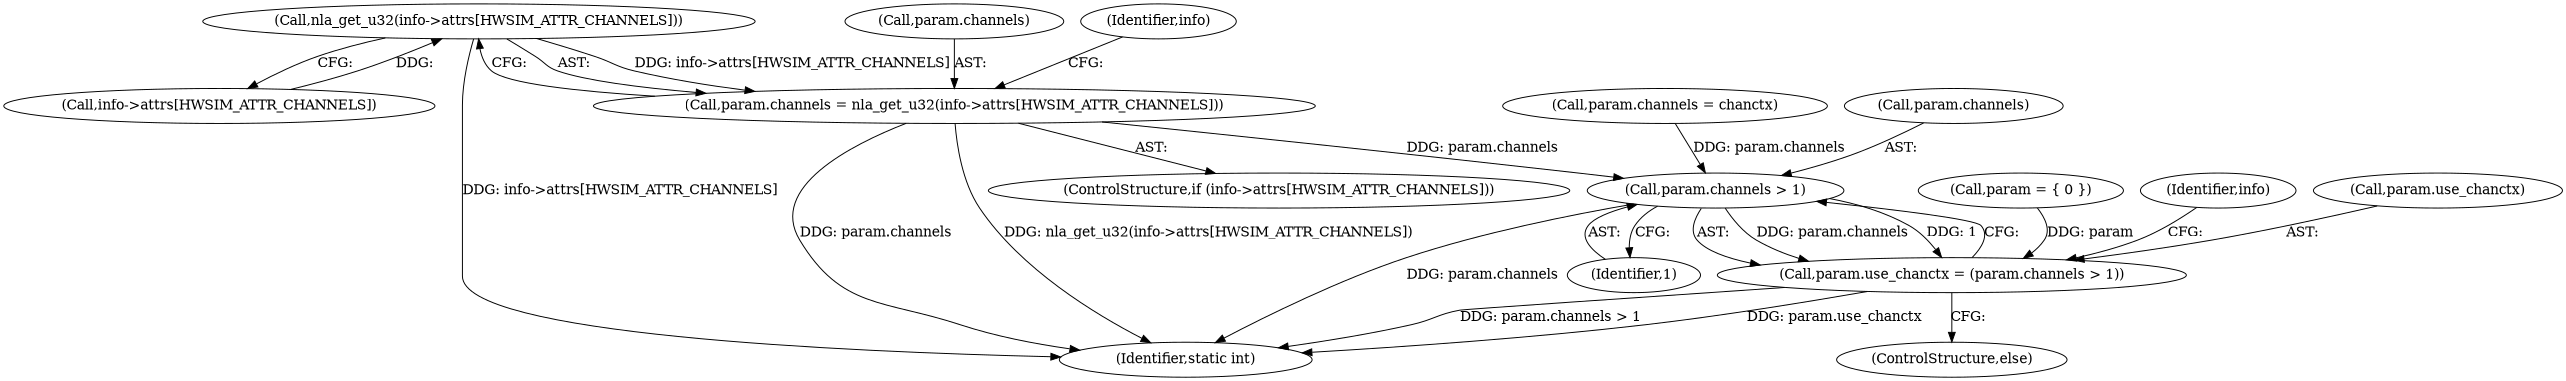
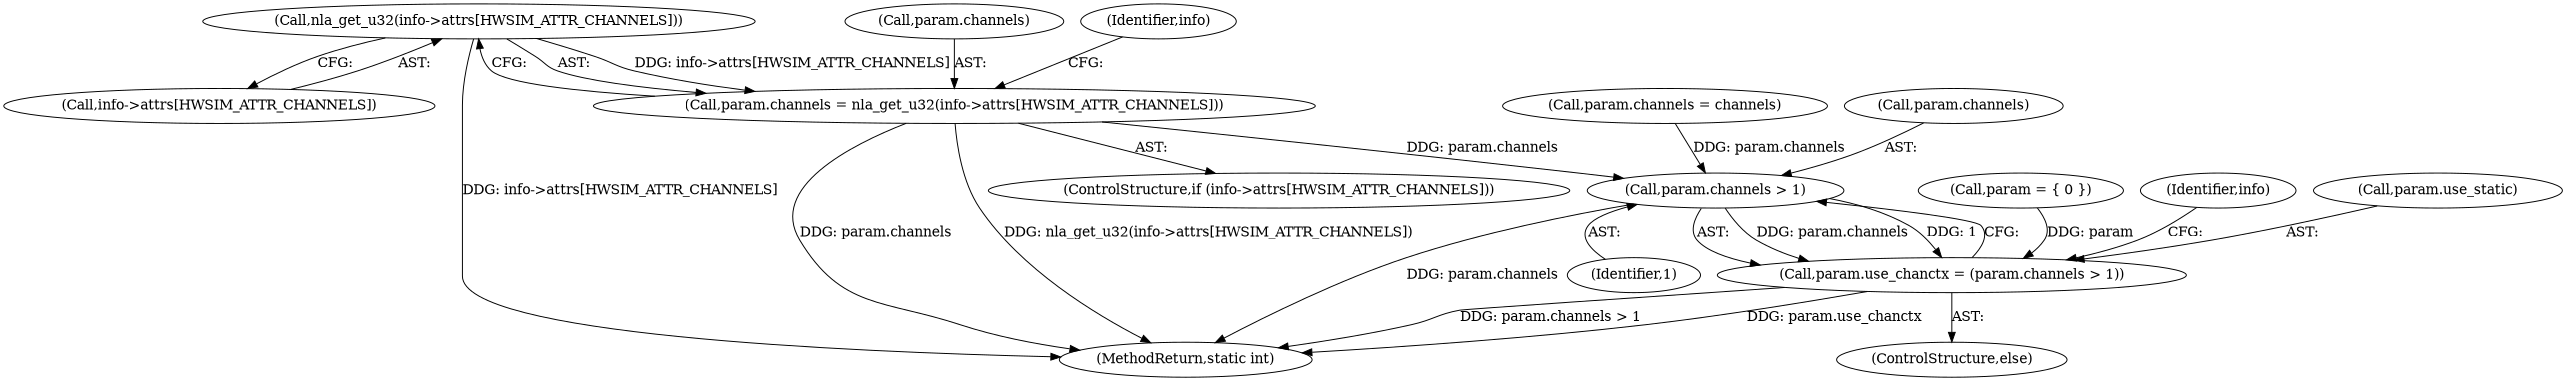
(417, 64) -> (417, 64)
(1665, 106) -> (1665, 106)
(2438, 191) -> (2438, 191)
(1637, 223) -> none
(1970, 317) -> (1970, 317)
(1186, 360) -> (1186, 360)
